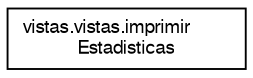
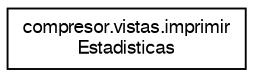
(127, 39) -> (127, 39)
